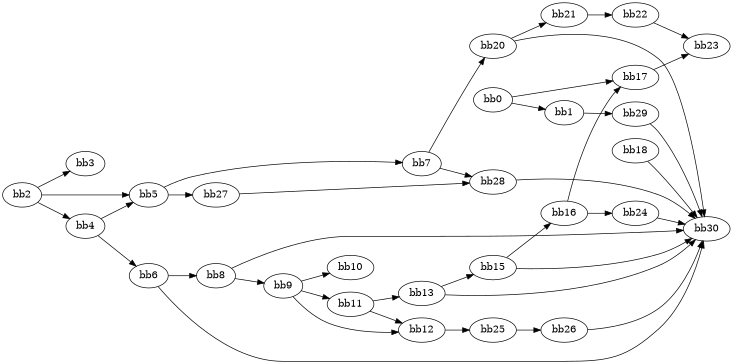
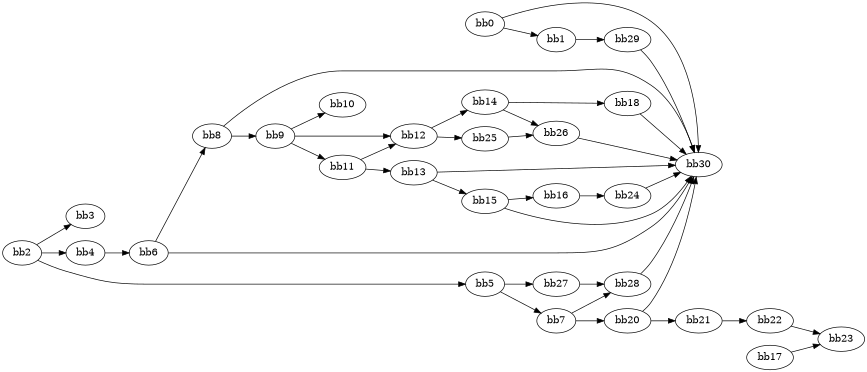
(559, 89) -> (643, 17)
none -> (485, 102)
(586, 144) -> none
(114, 212) -> none
